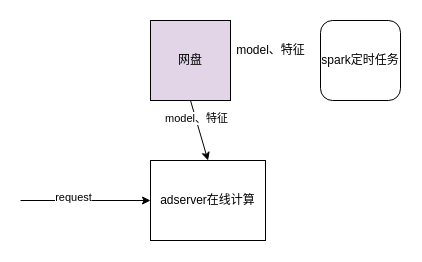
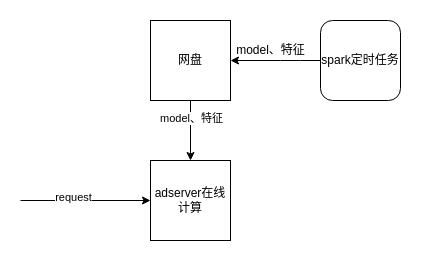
(191, 61) -> (191, 61)
none -> (279, 61)
(208, 201) -> (191, 201)
